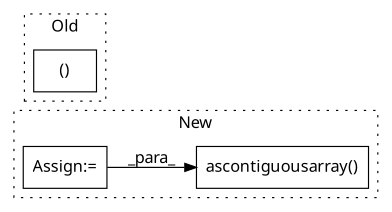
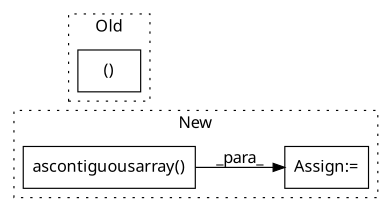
(146, 167) -> (234, 167)
